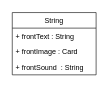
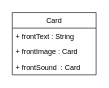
(54, 20) -> (54, 20)
(56, 67) -> (53, 67)
